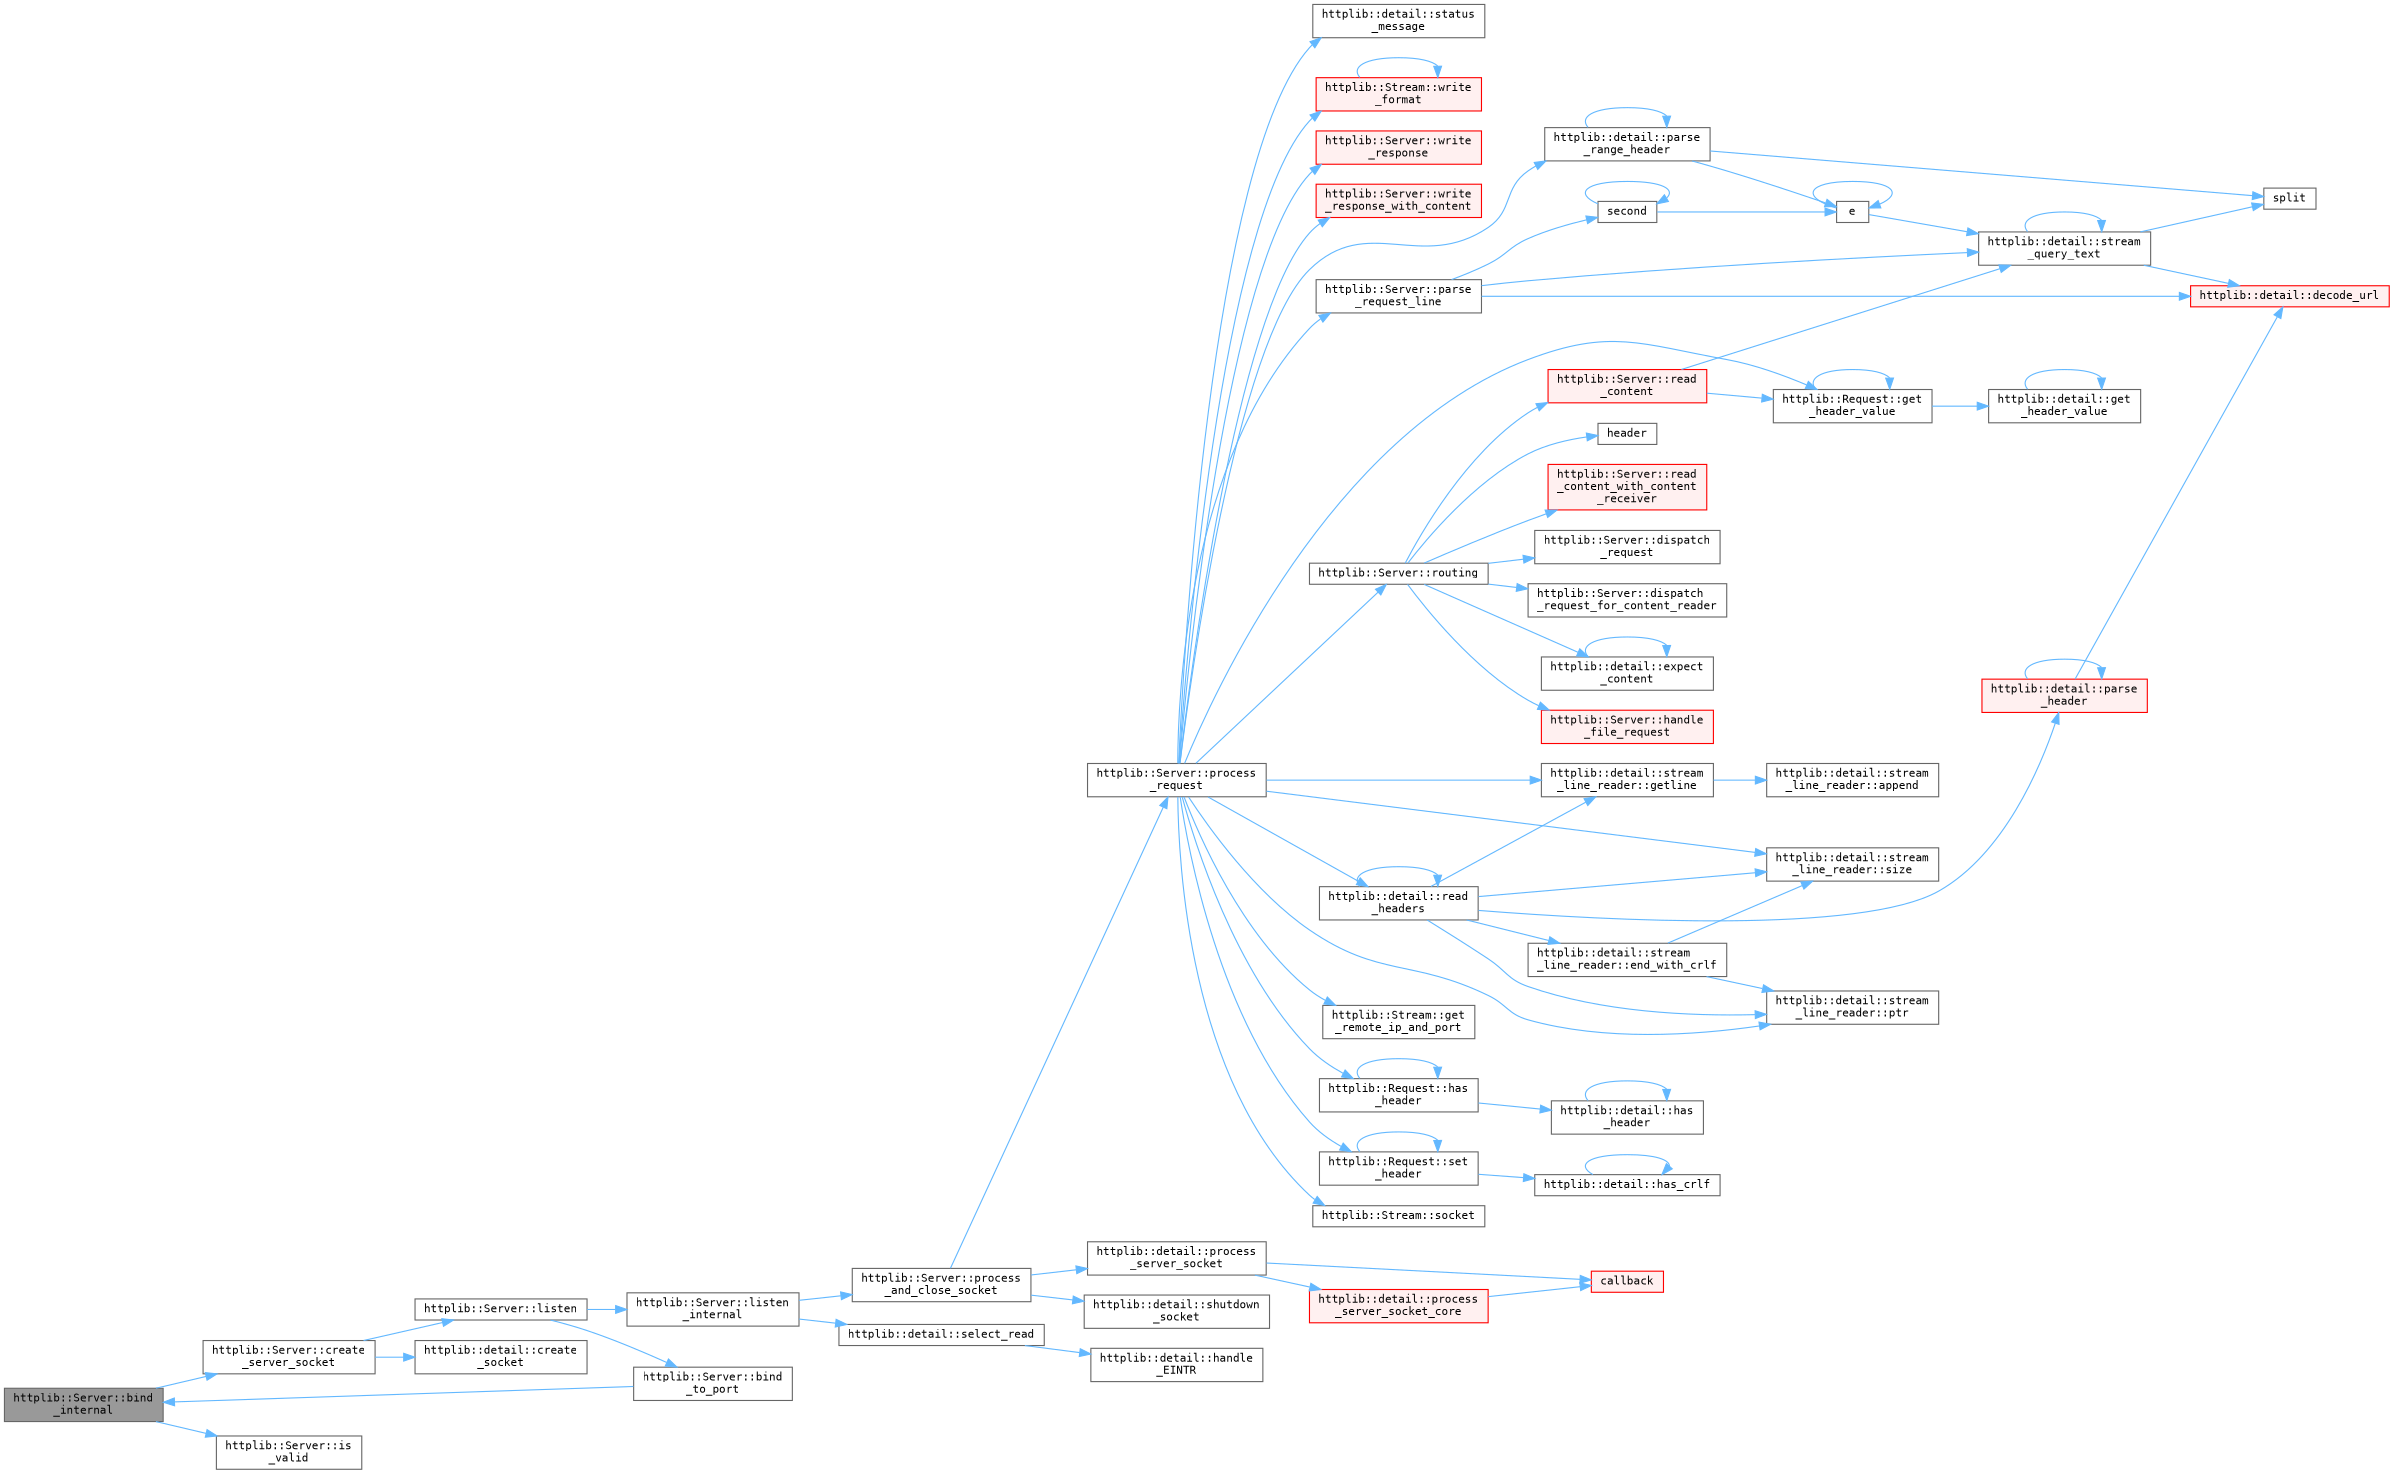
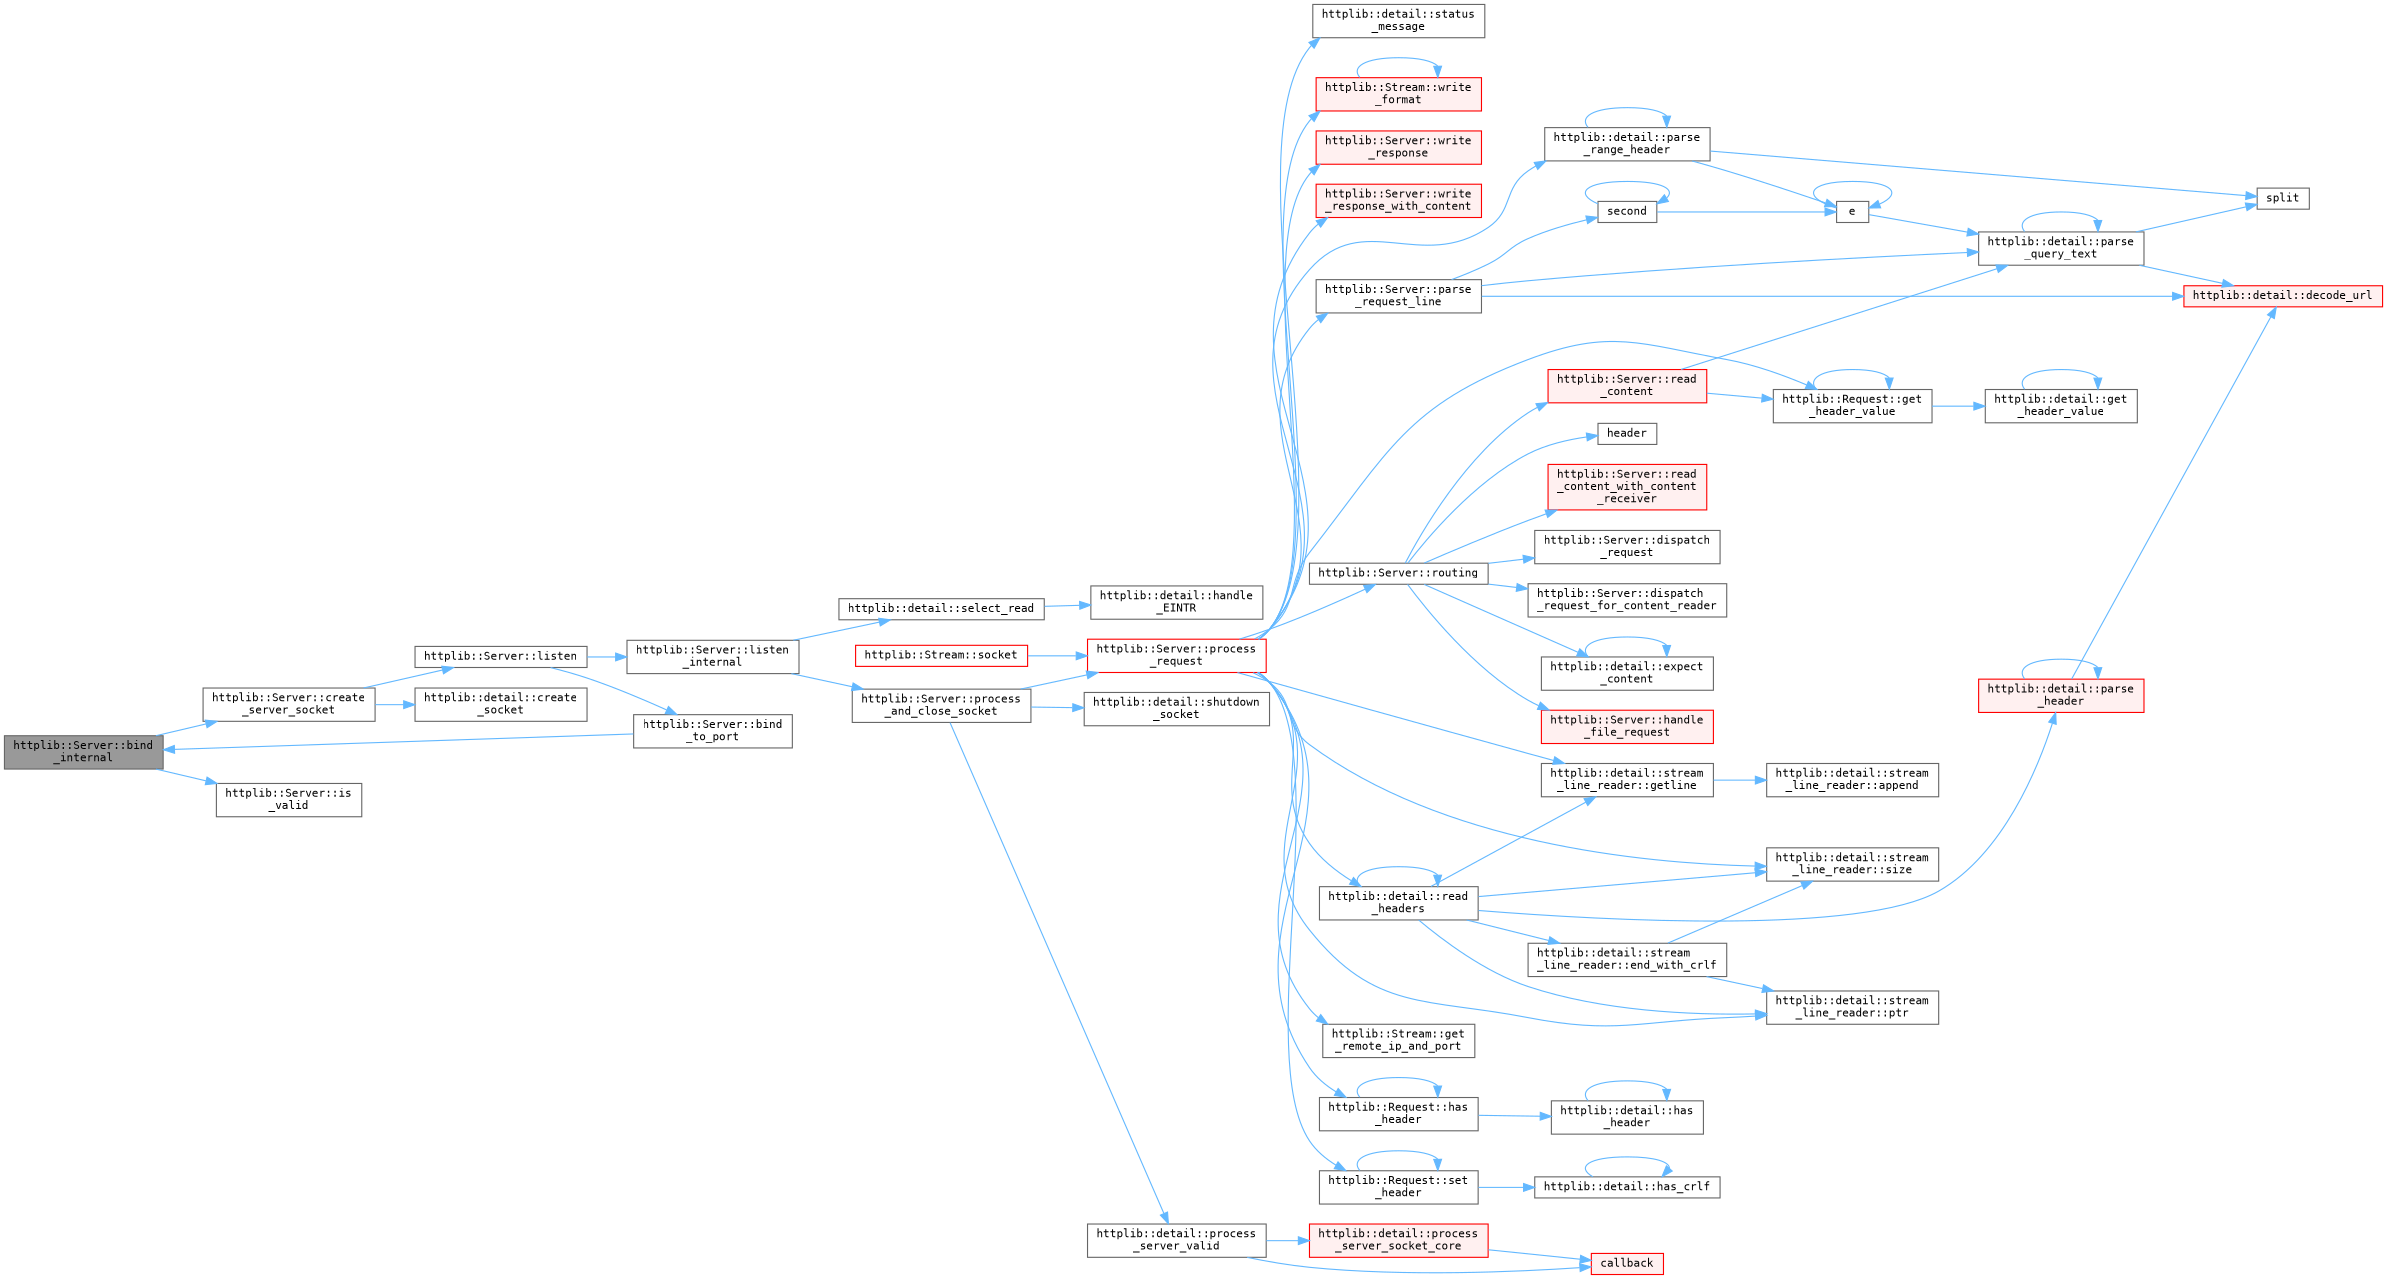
(2065, 249) -> (2061, 249)
(1177, 780) -> (1177, 656)
(1208, 1012) -> (1052, 656)
(1399, 1216) -> (942, 656)
(1177, 1258) -> (1177, 1241)
